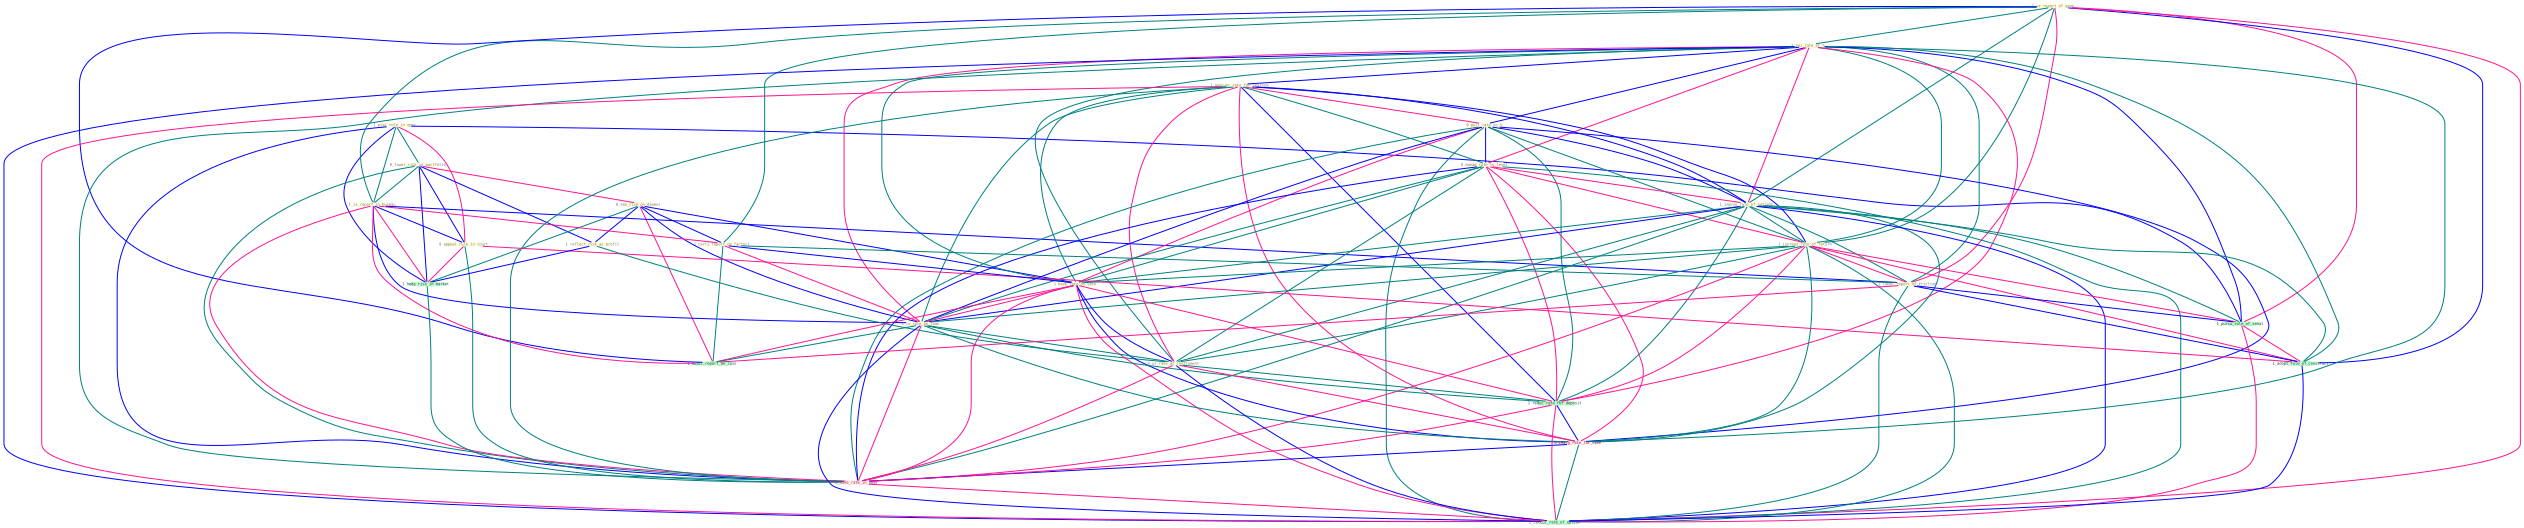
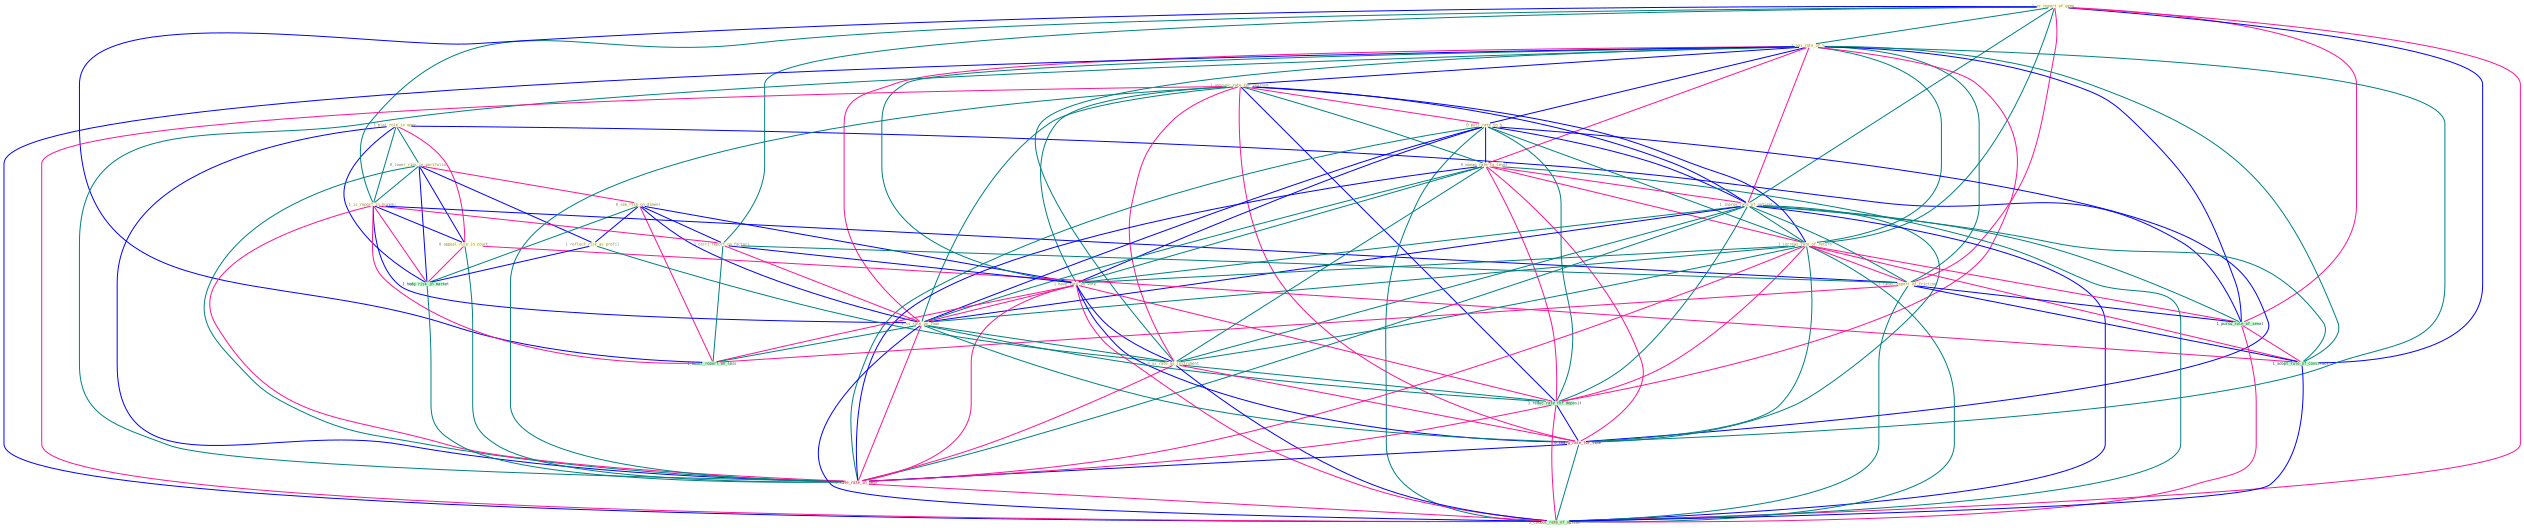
(1258, 207) -> (1258, 207)
(1556, 522) -> (1556, 522)
